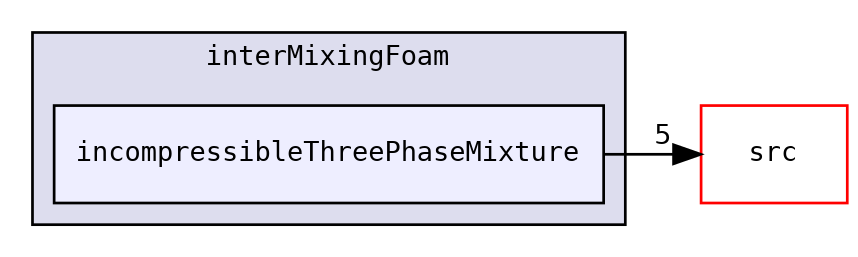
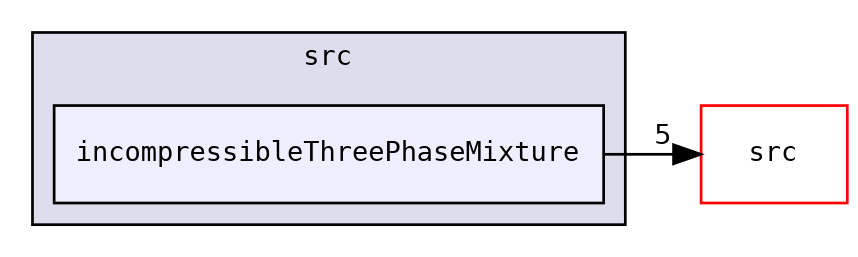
(329, 58) -> (329, 58)
